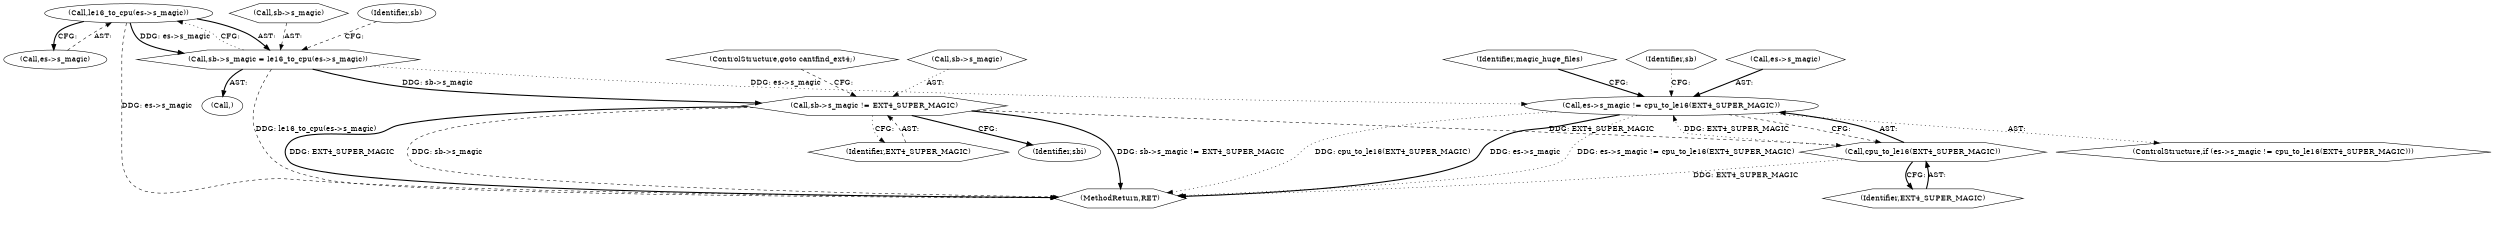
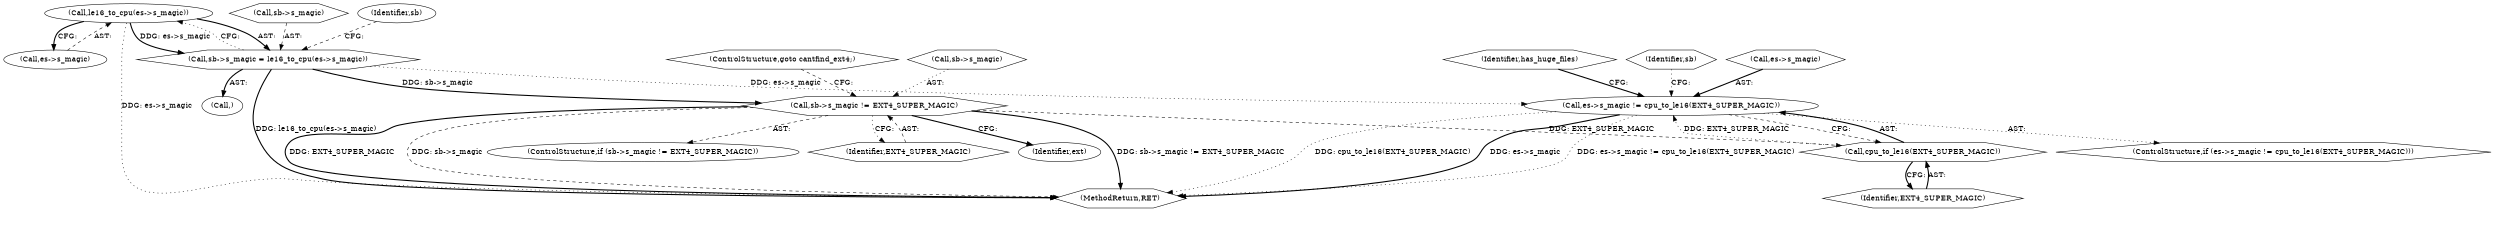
(1530, 60) -> (1530, 60)
none -> (643, 152)
(1060, 152) -> (1060, 152)
(291, 179) -> (291, 179)
(1516, 183) -> none
(609, 193) -> (609, 193)
